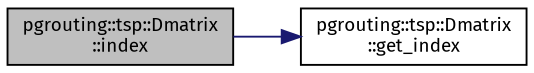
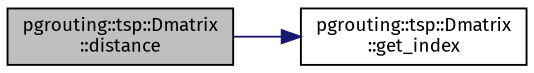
(120, 37) -> (120, 37)
